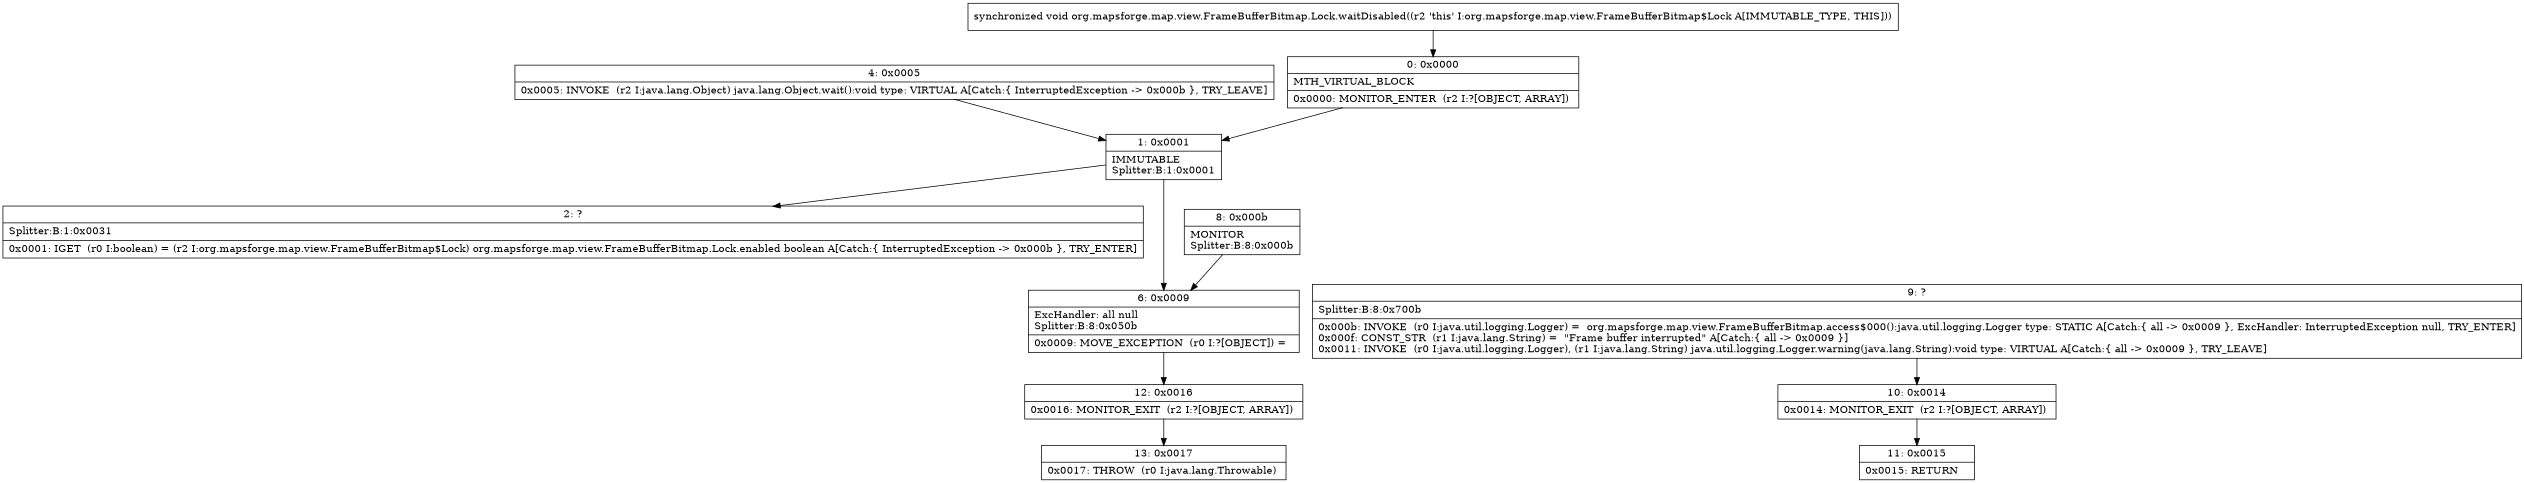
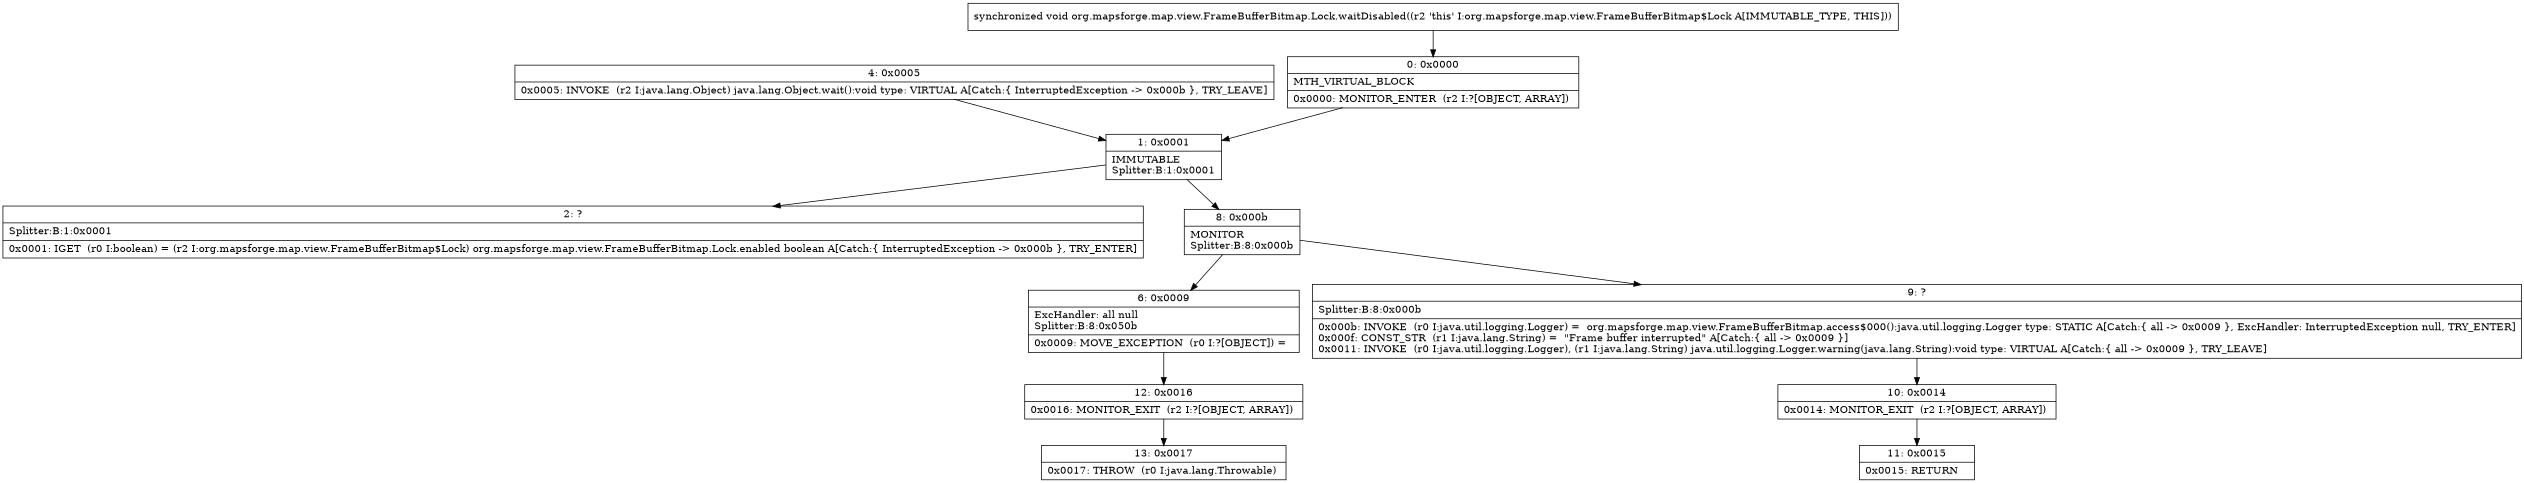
(61, 231) -> (61, 231)
(1164, 231) -> (1200, 192)
none -> (1467, 262)
(1370, 310) -> (1370, 310)
